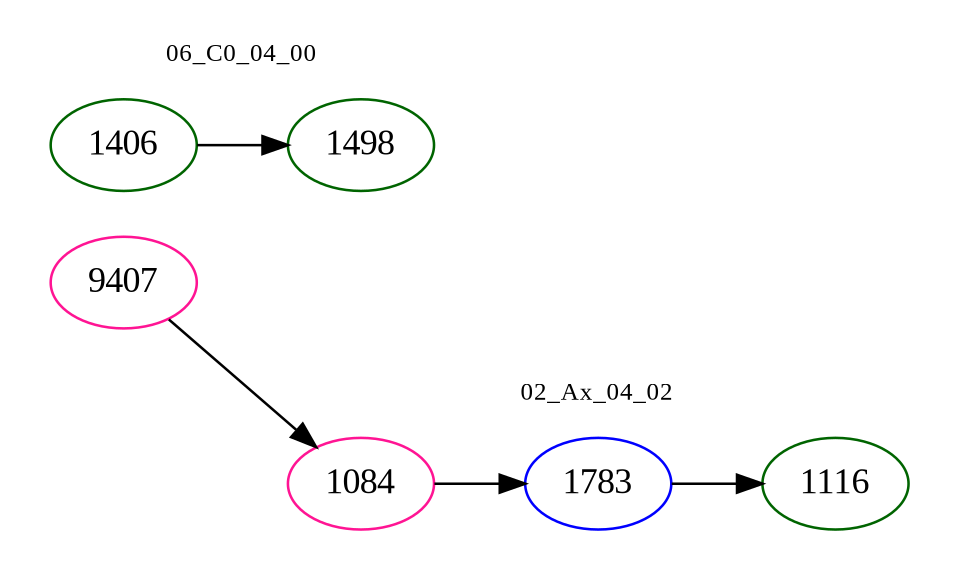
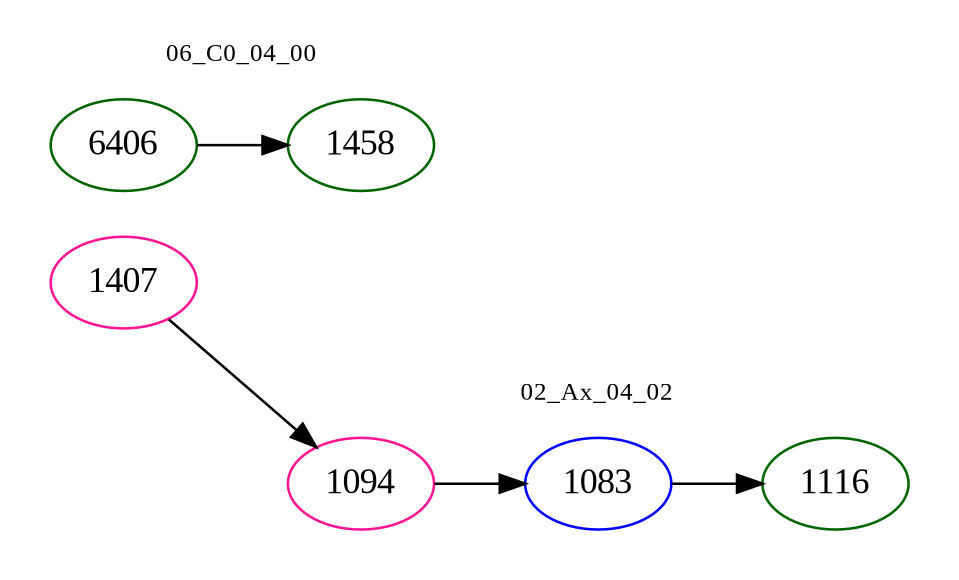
(124, 145) -> (124, 145)
(361, 145) -> (361, 145)
(124, 283) -> (124, 283)
(361, 484) -> (361, 484)
(598, 484) -> (598, 484)
